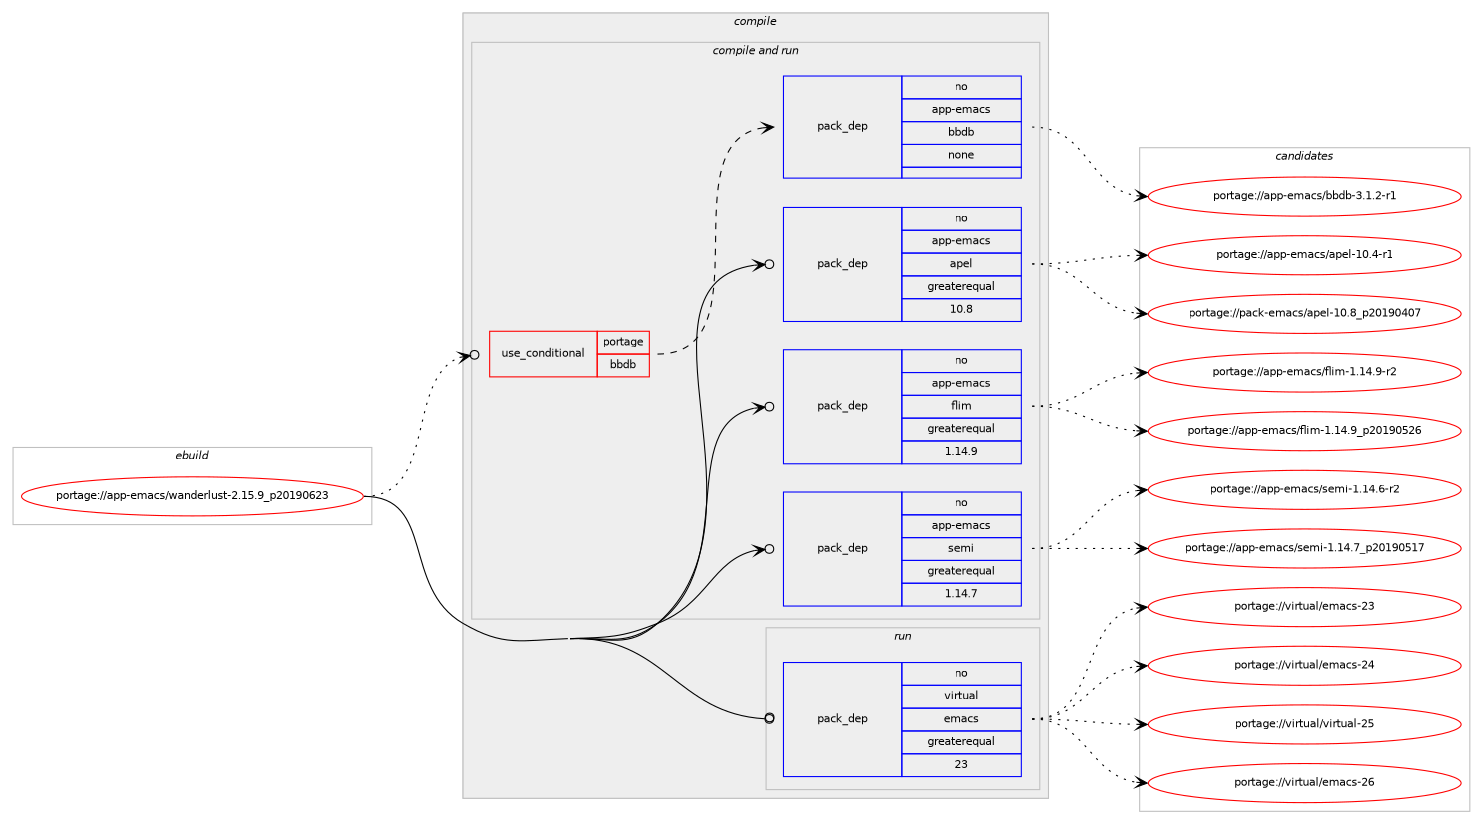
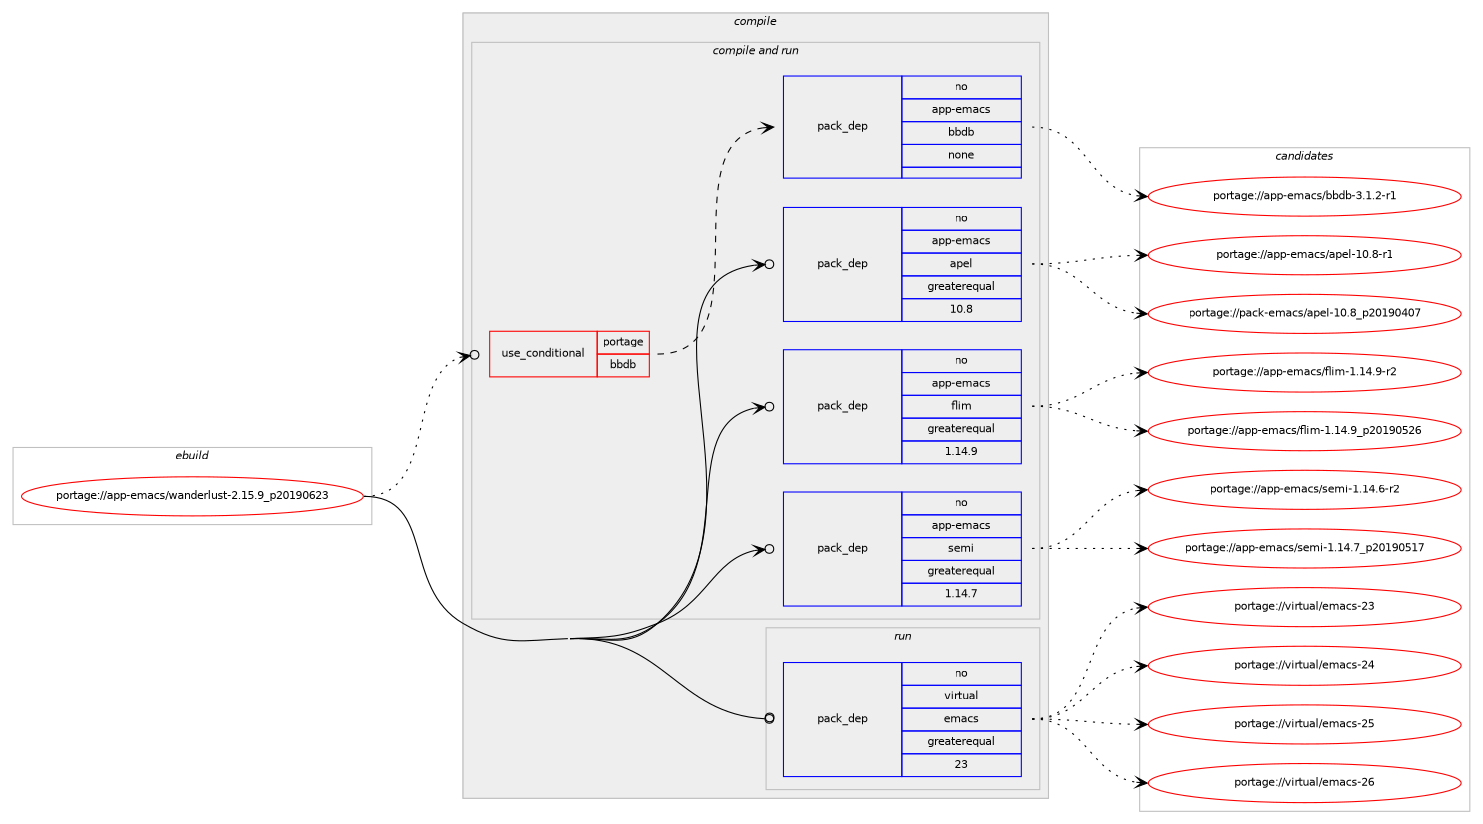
(1305, 255) -> (1305, 255)
(1305, 724) -> (1305, 724)
